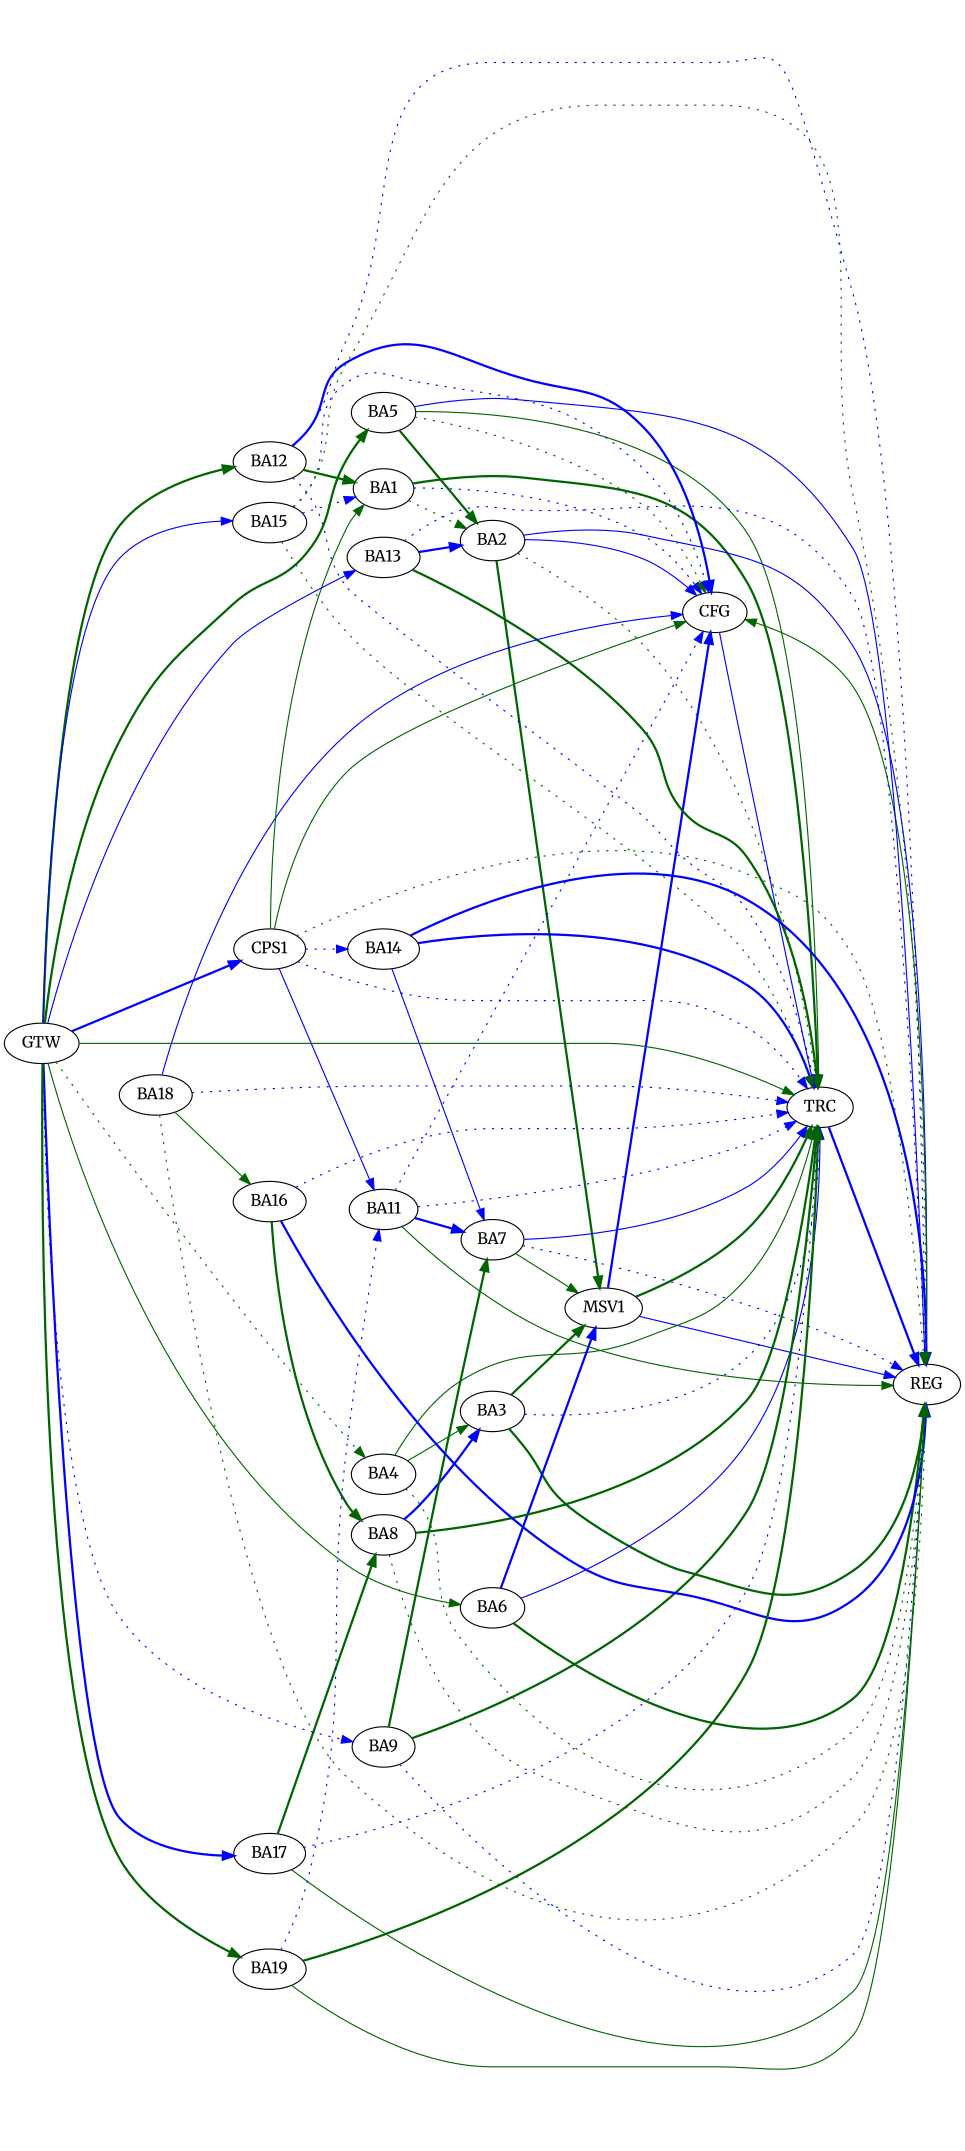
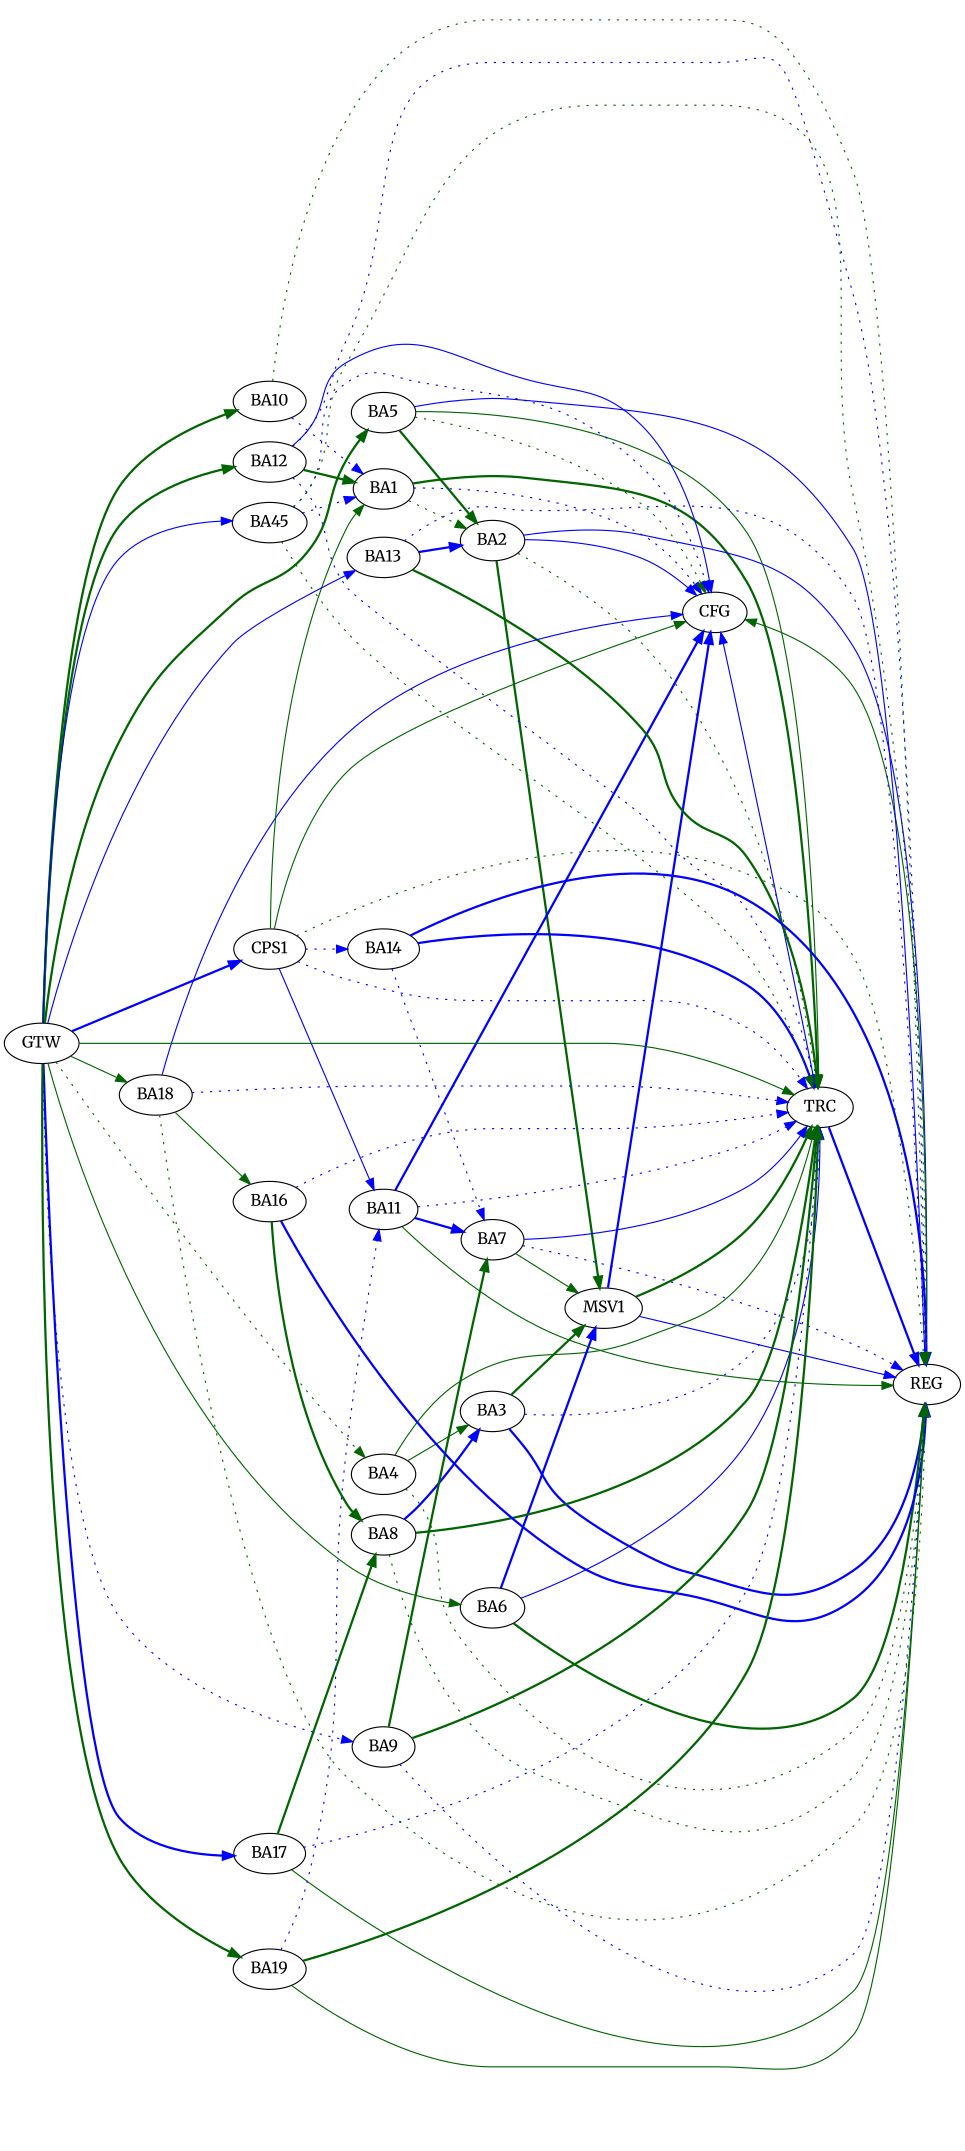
(530, 380) -> (530, 380)
none -> (270, 401)
(270, 523) -> (270, 523)
(758, 821) -> (766, 843)
(554, 902) -> (554, 902)
none -> (94, 1067)
(438, 1095) -> (438, 1095)
(728, 1584) -> (728, 1584)
